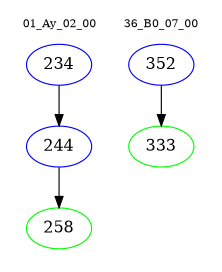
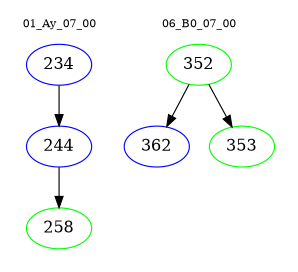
(60, 24) -> (60, 24)
(161, 24) -> (199, 24)
(161, 65) -> (199, 65)
none -> (157, 147)
(161, 147) -> (242, 147)
